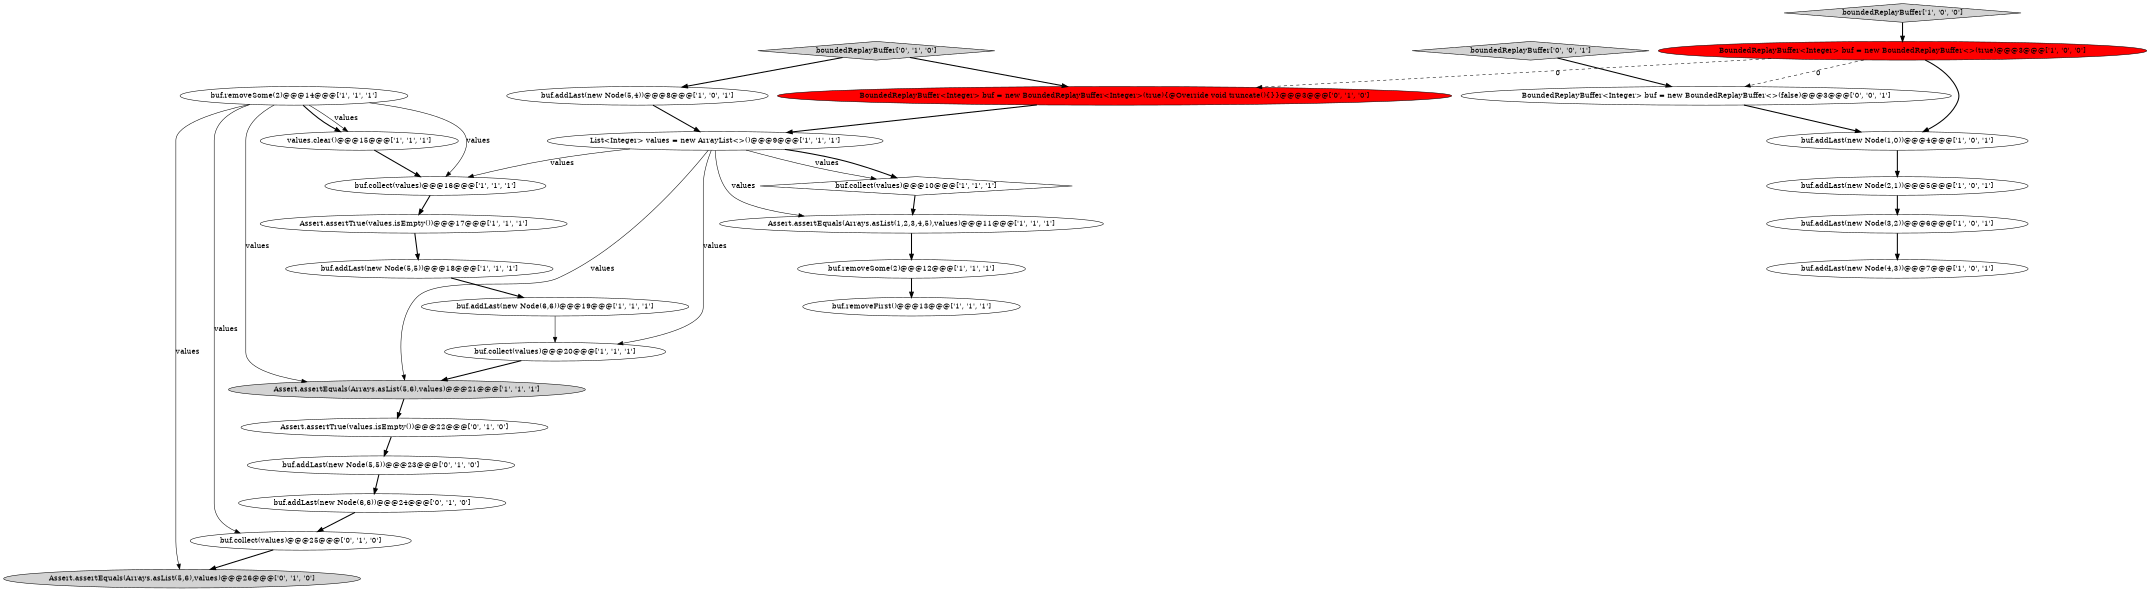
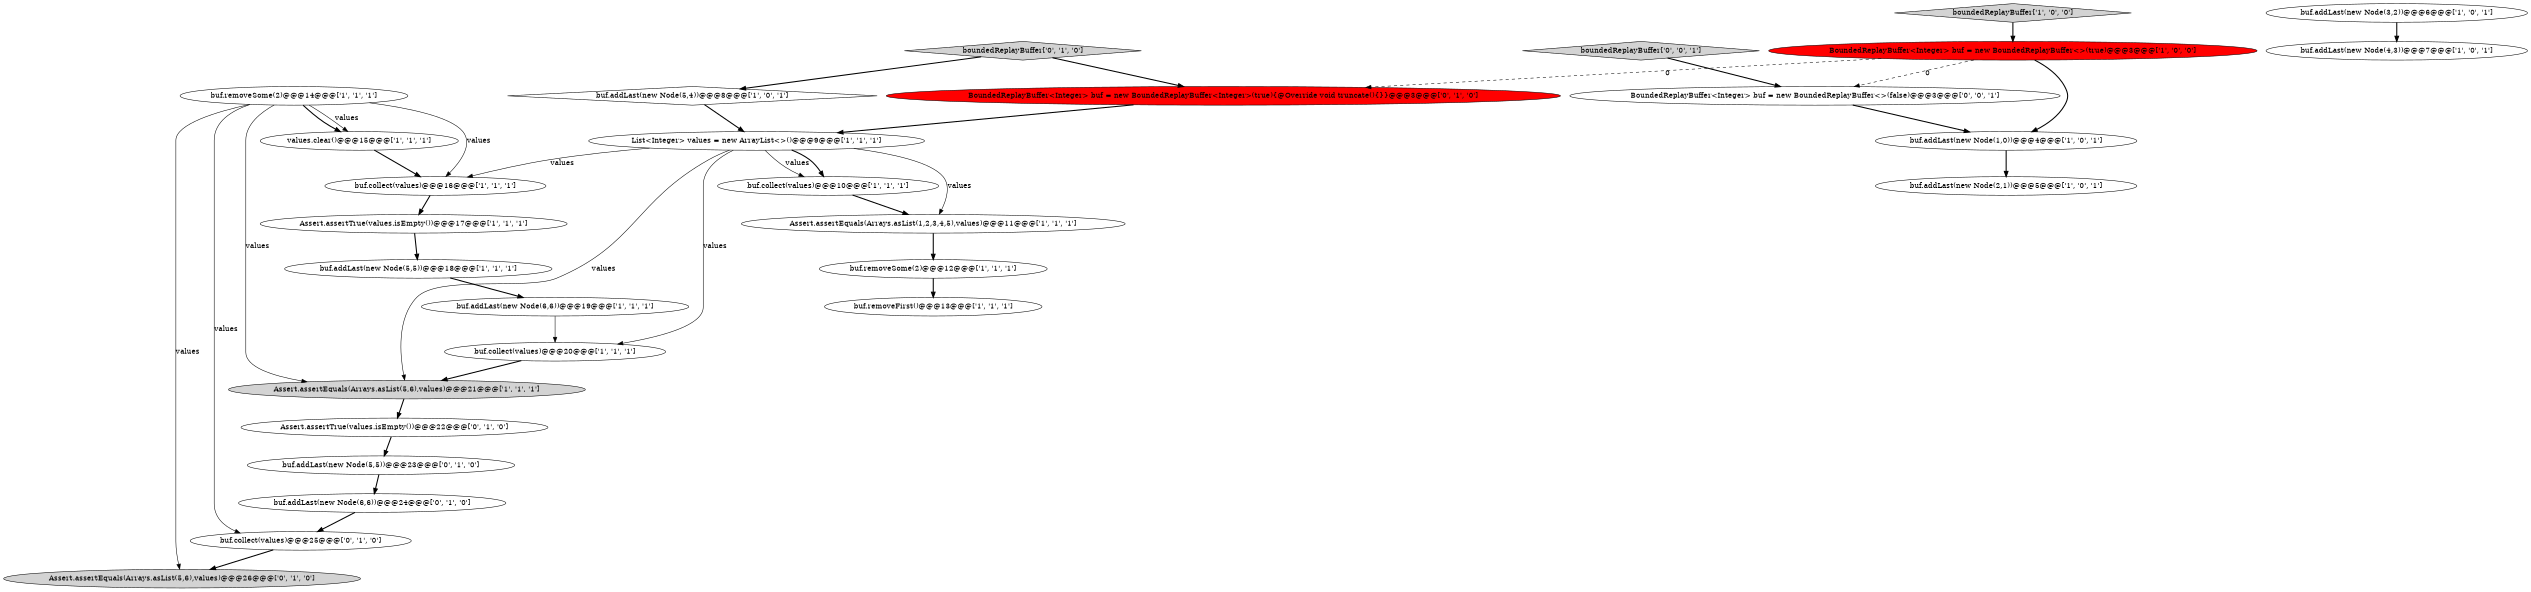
(637, 96) -> (692, 96)
(916, 186) -> (828, 186)
(1897, 202) -> none
